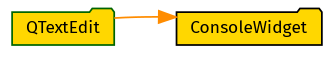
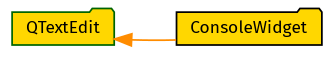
(136, 17) -> (154, 40)
